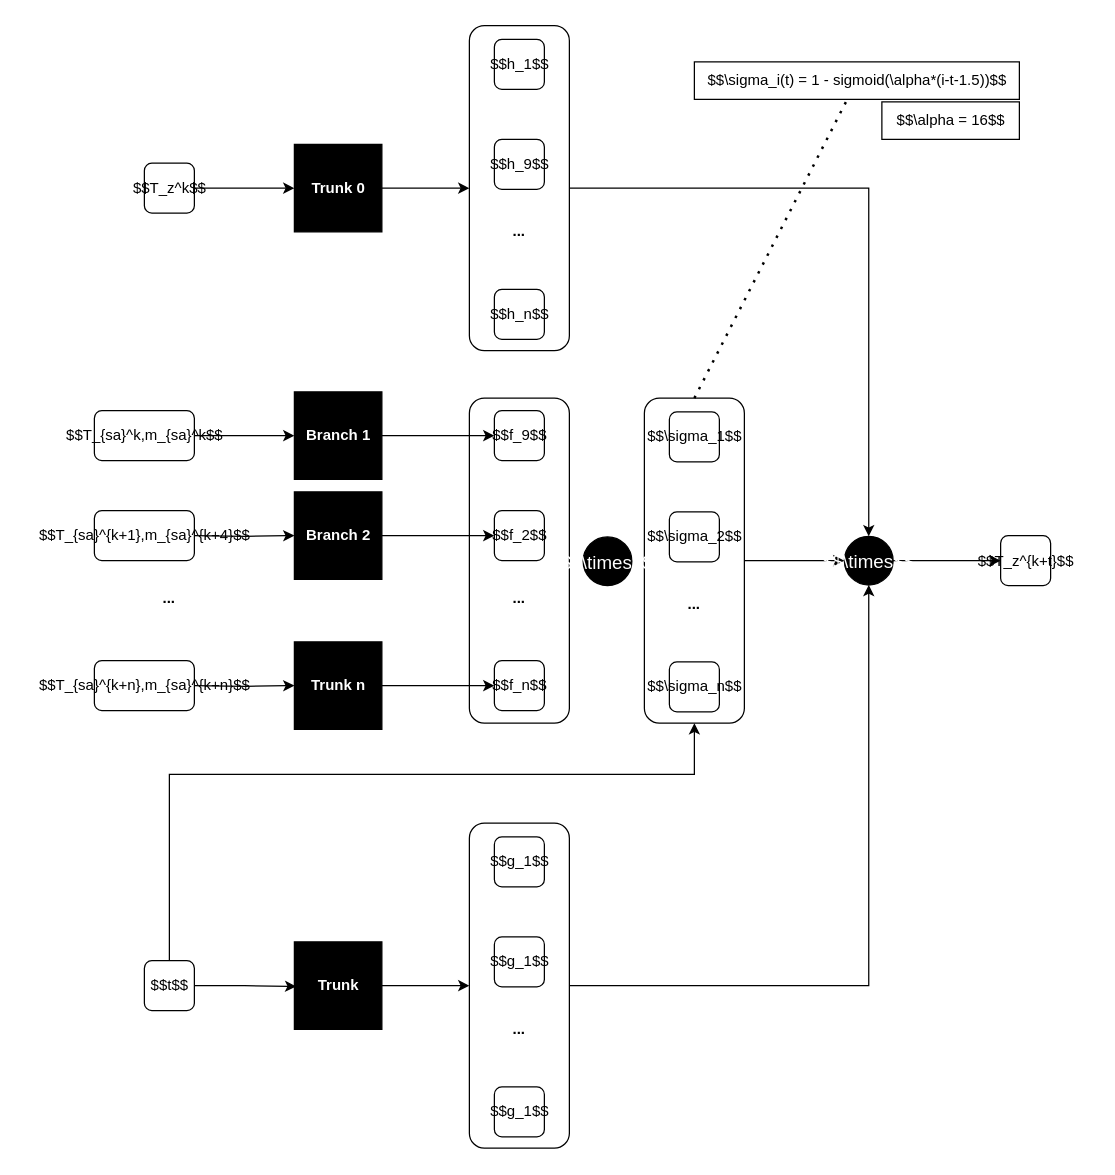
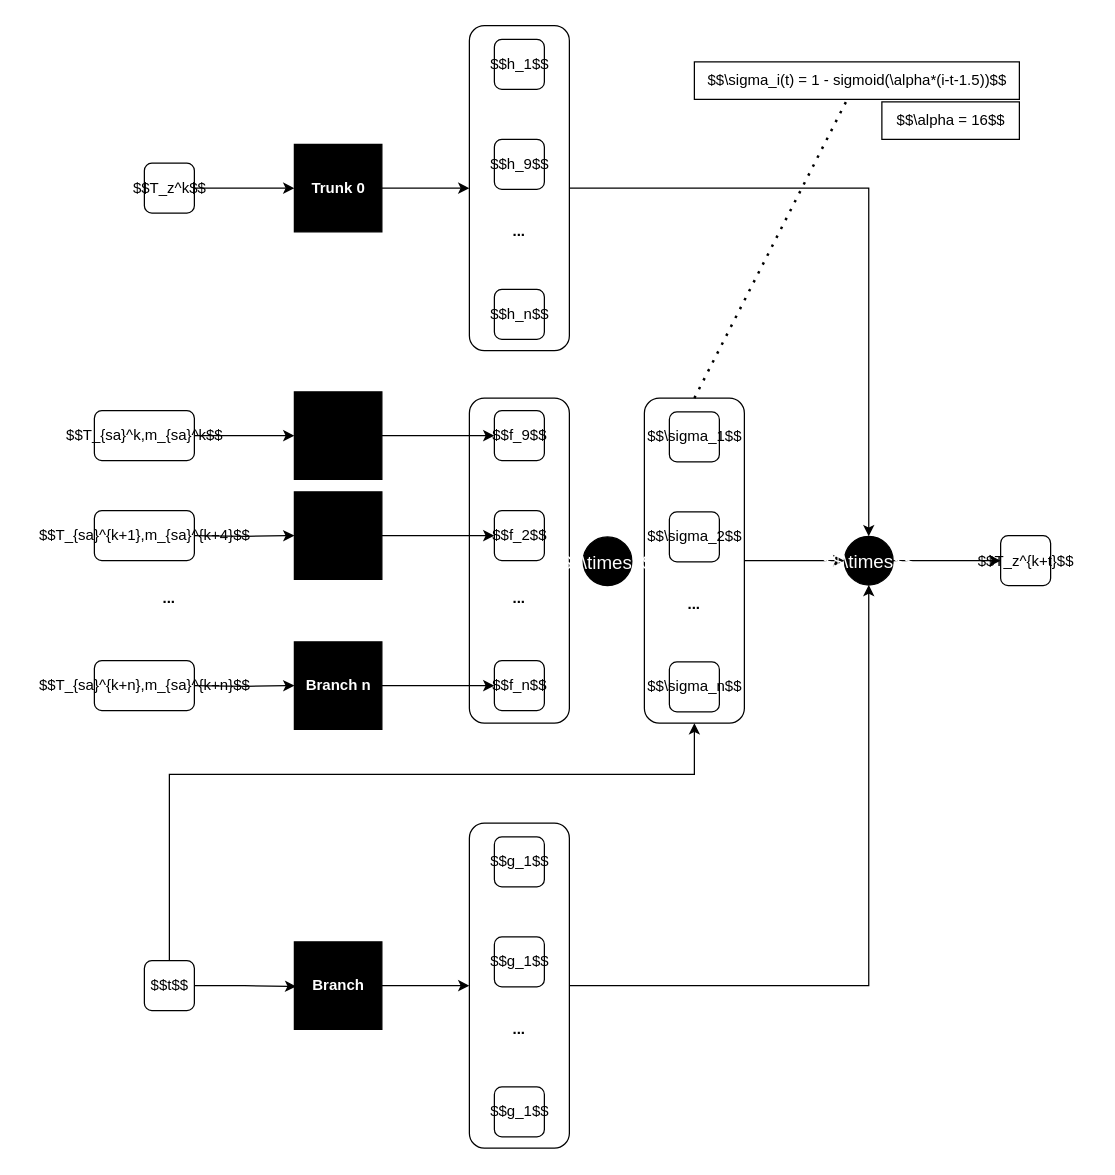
(338, 436) -> none
(338, 536) -> none
(339, 686) -> (339, 686)
(339, 986) -> (339, 986)
